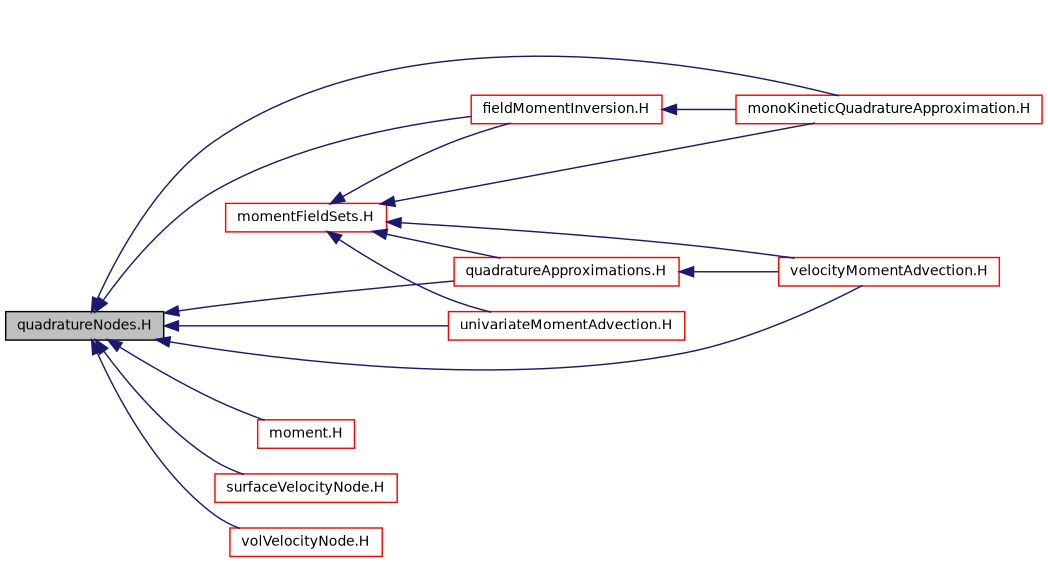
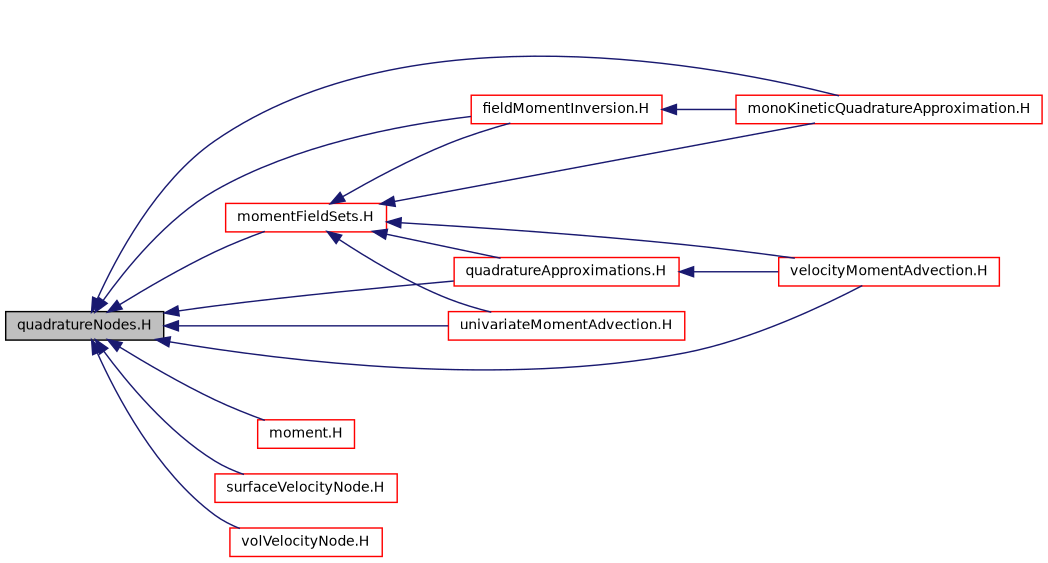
none -> (190, 264)
